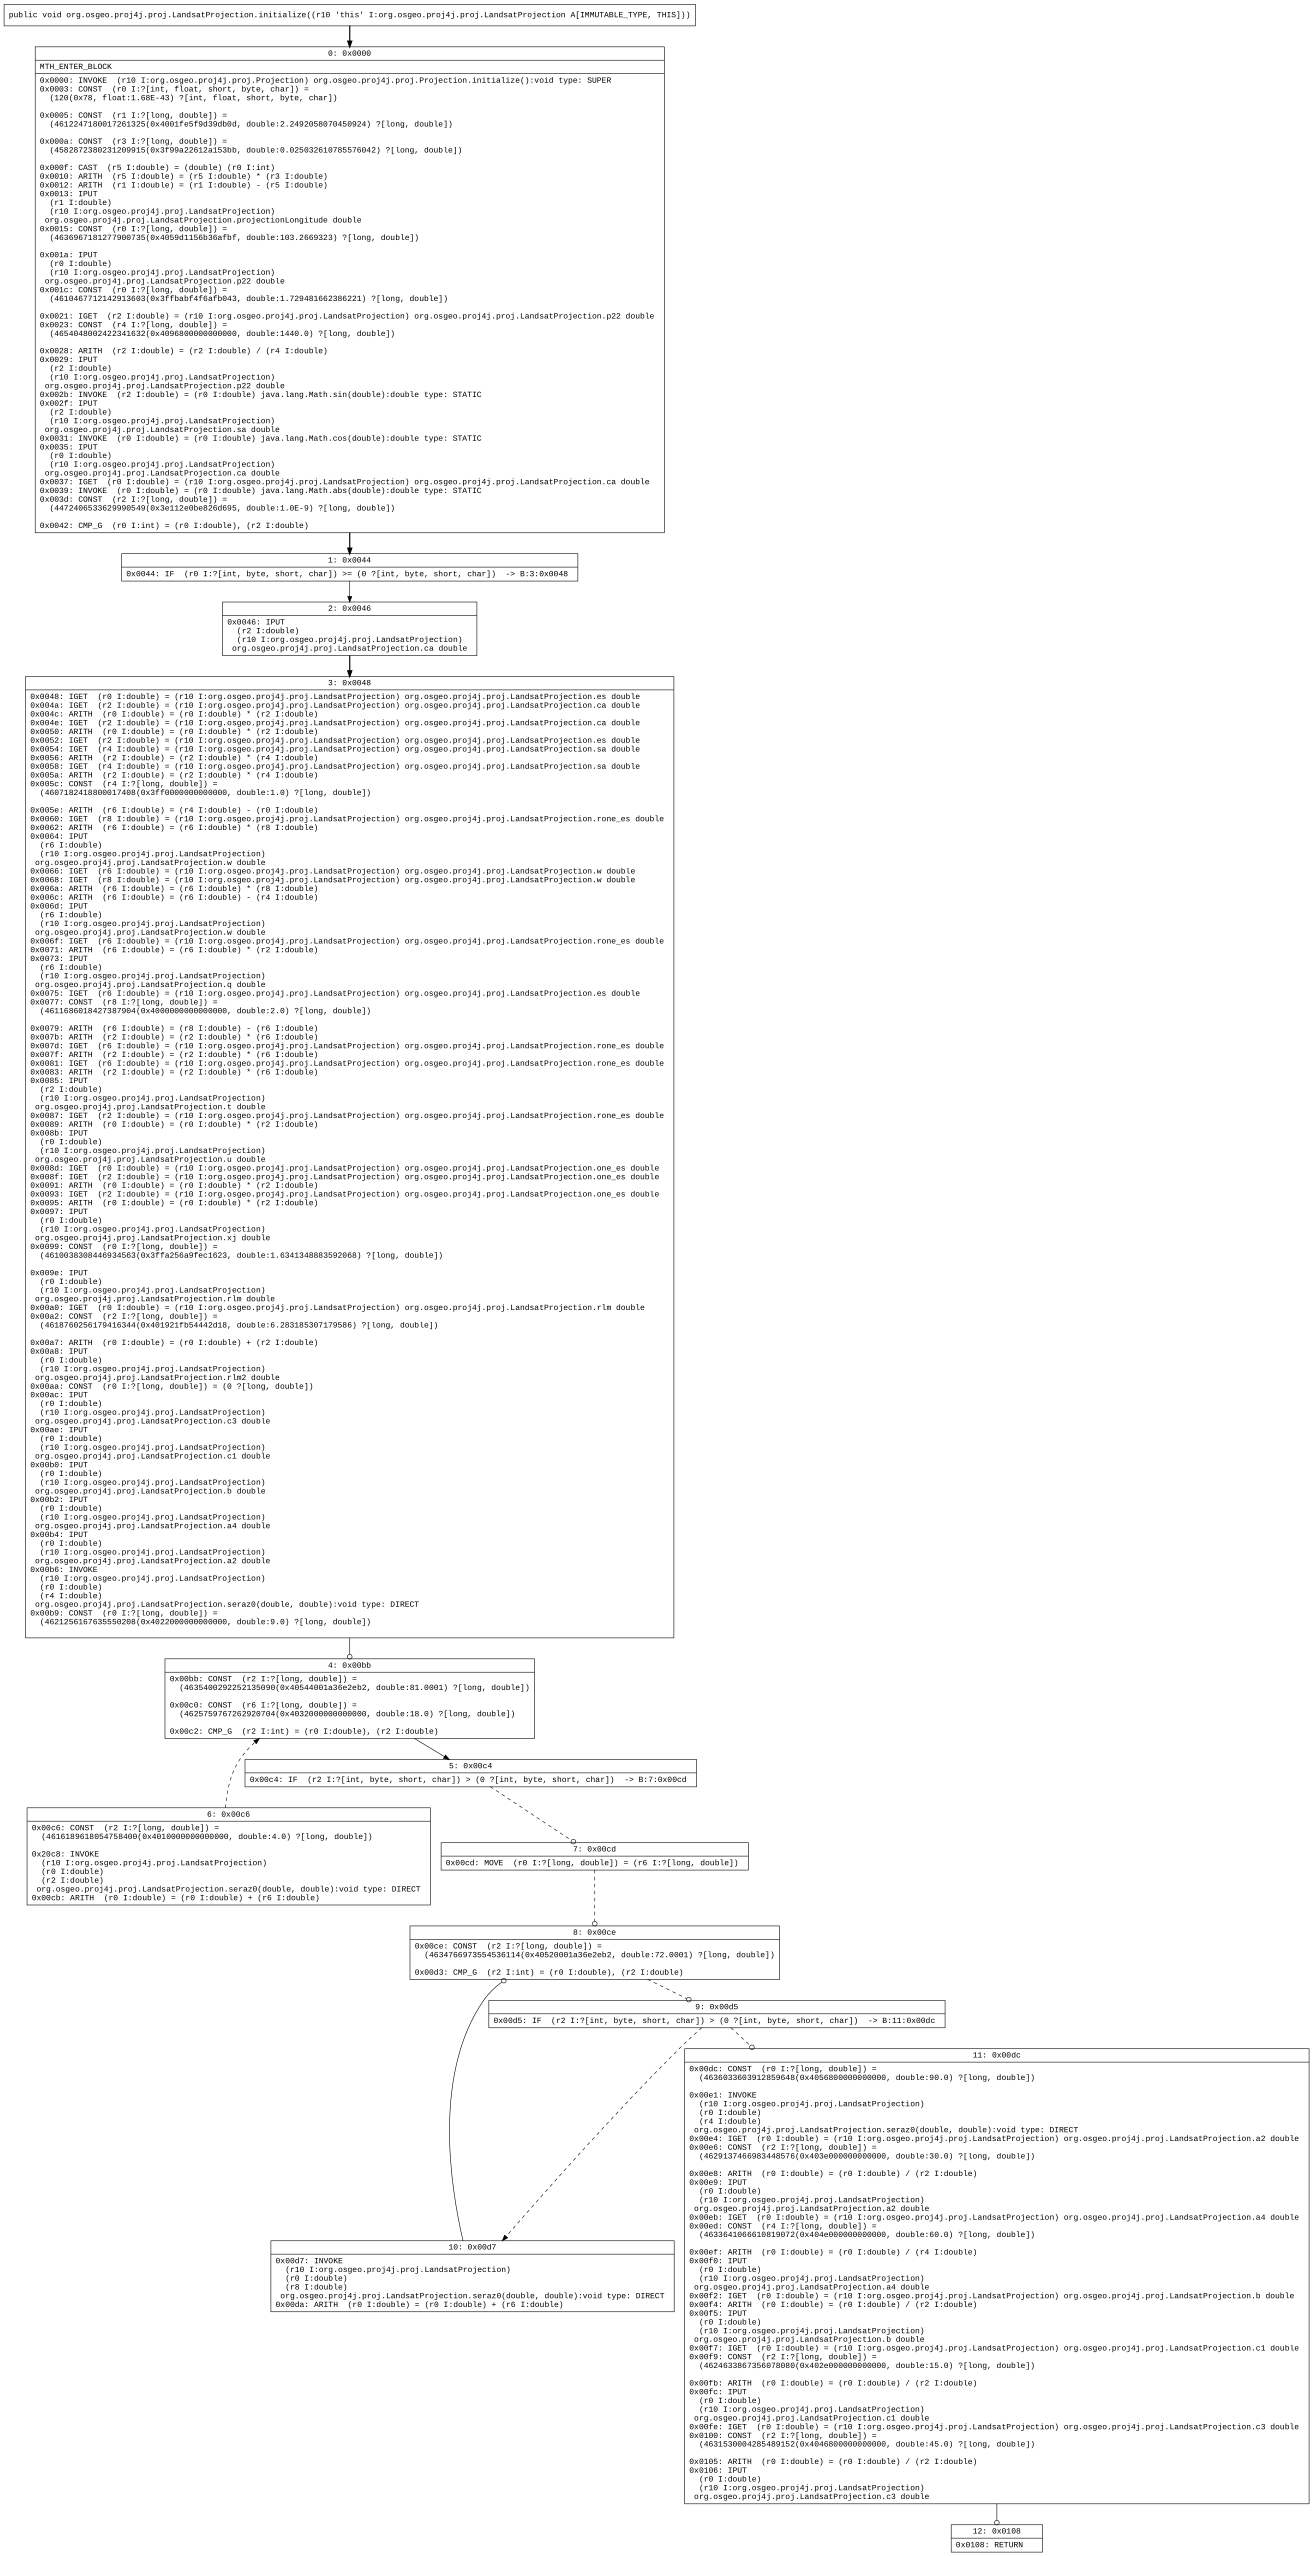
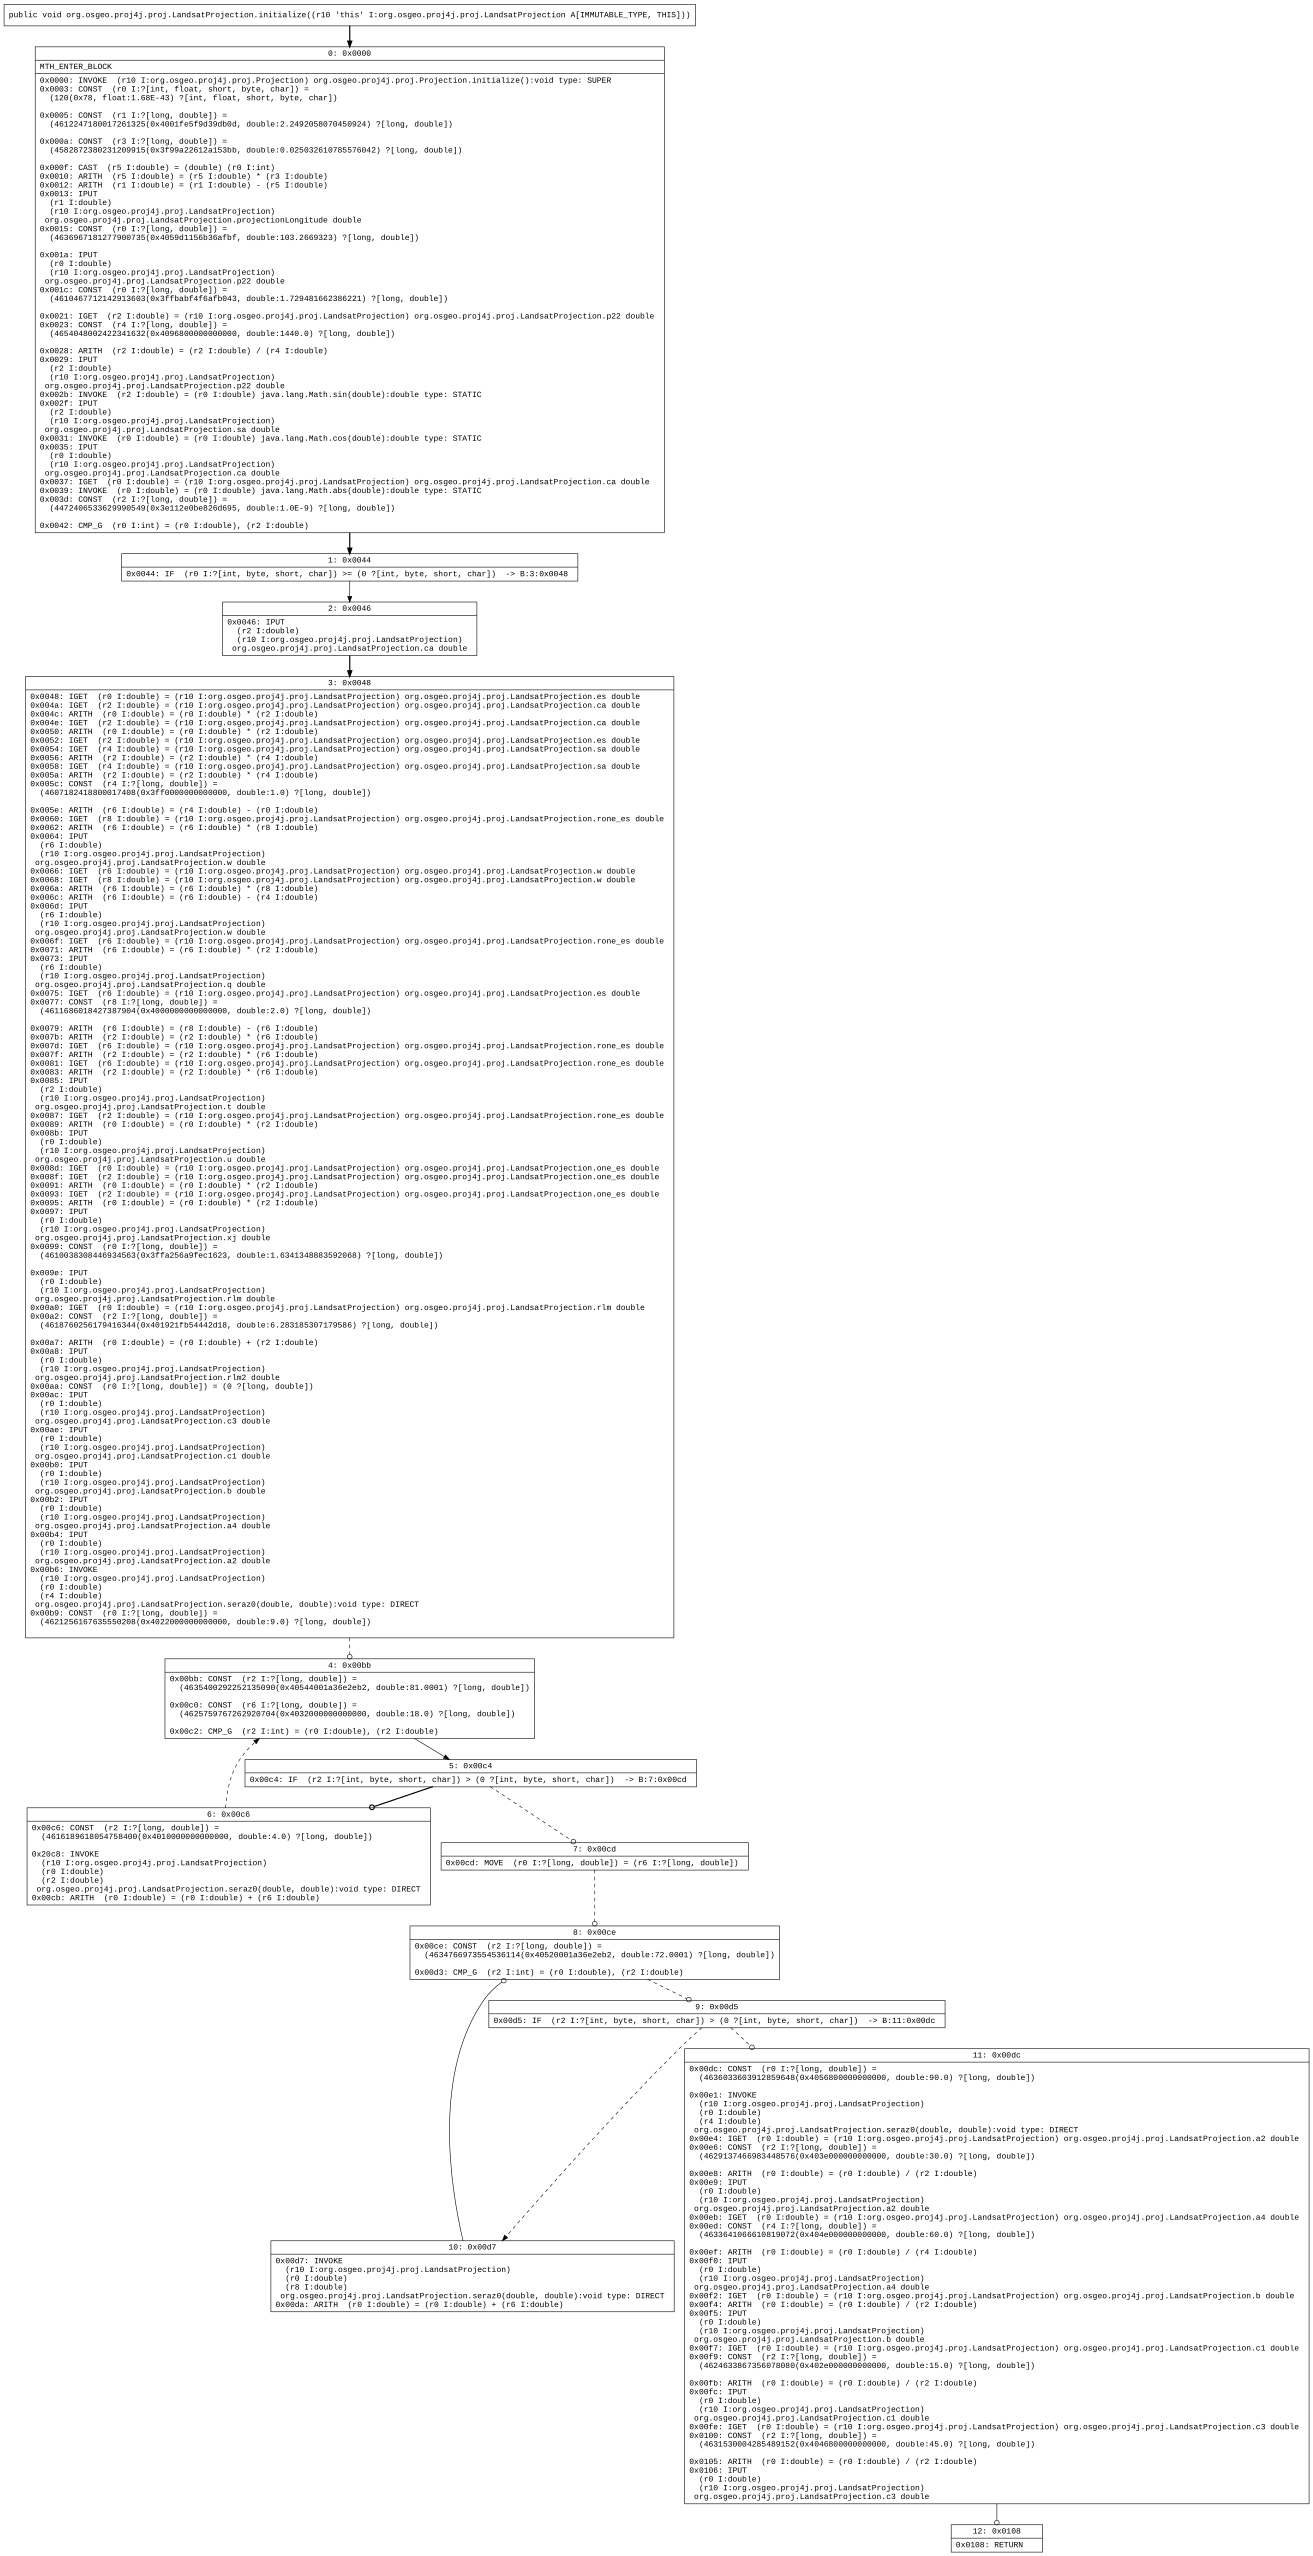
(350, 1646) -> (350, 1646)
none -> (404, 1797)
